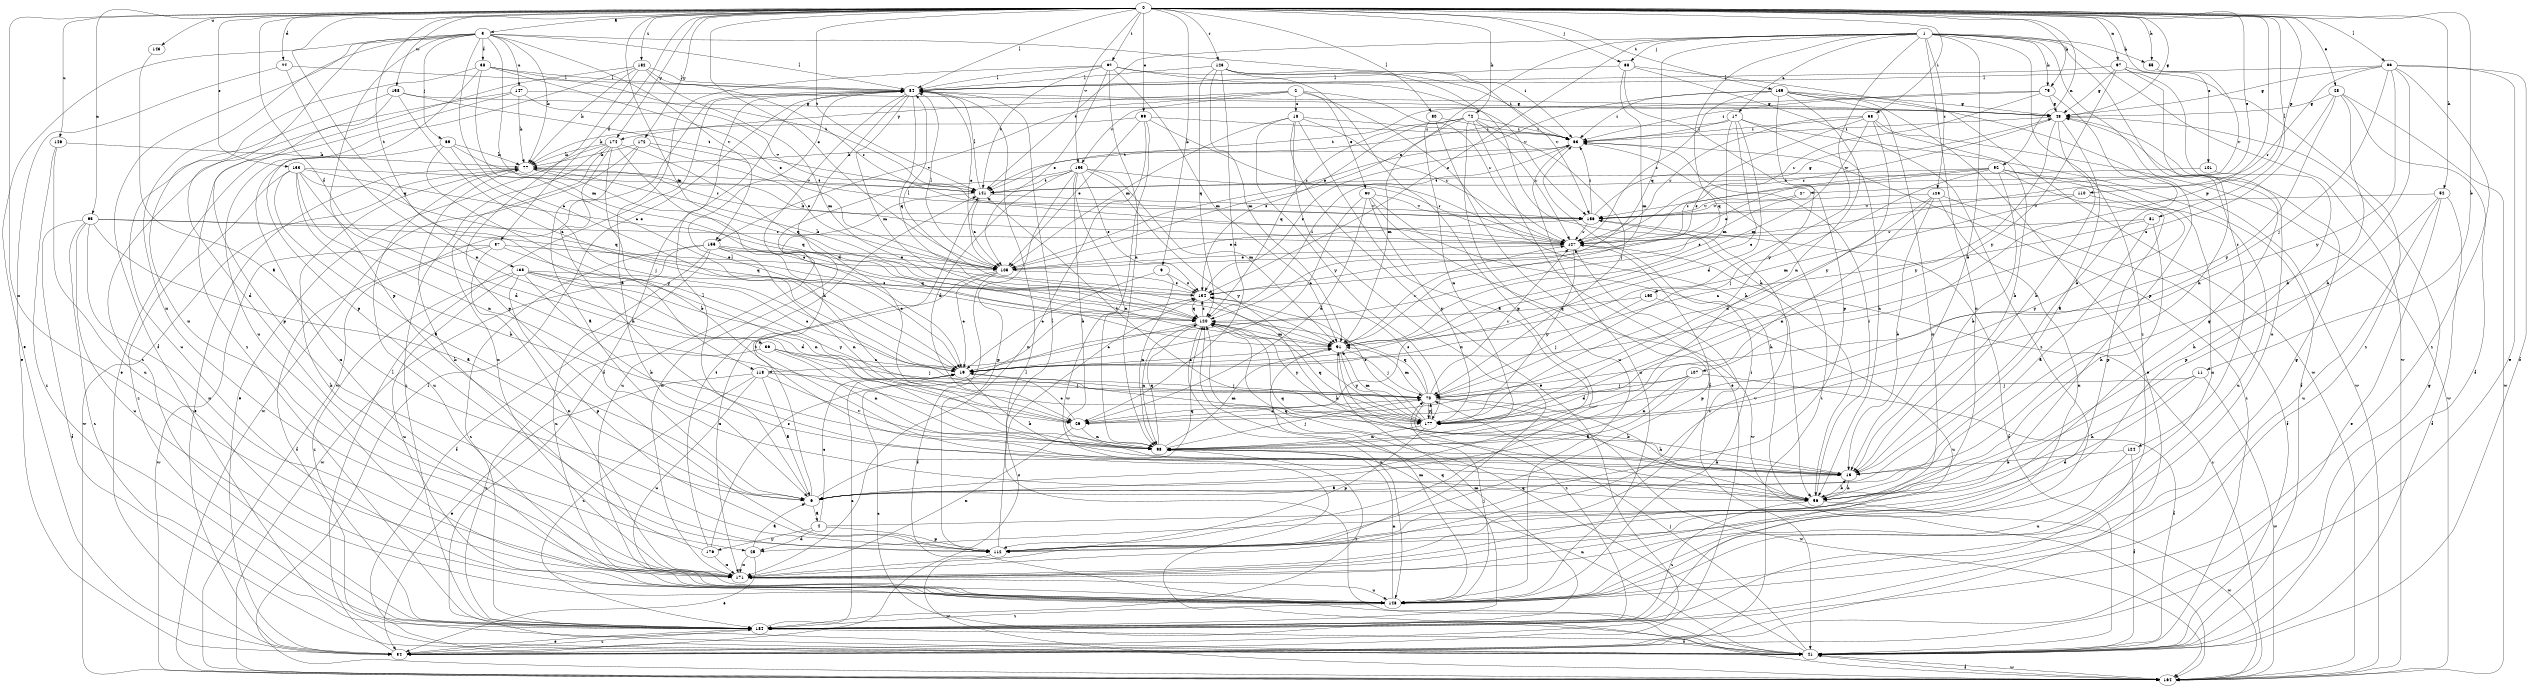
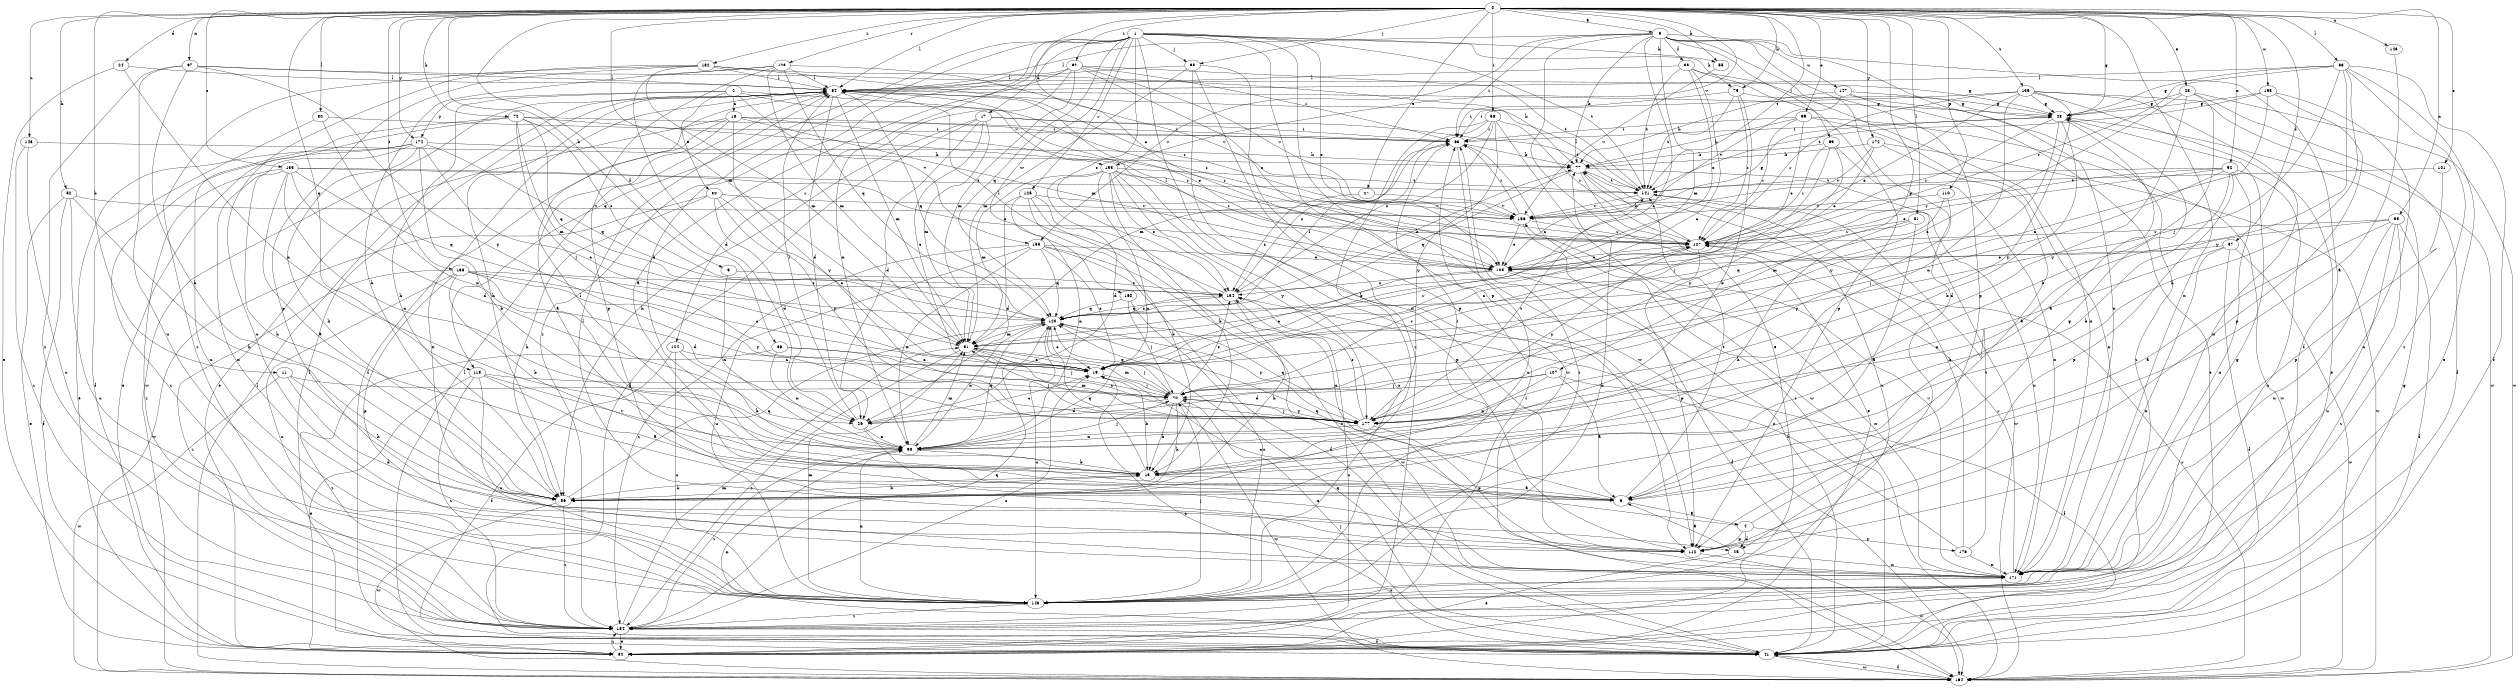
(1061, 307) -> (853, 364)
